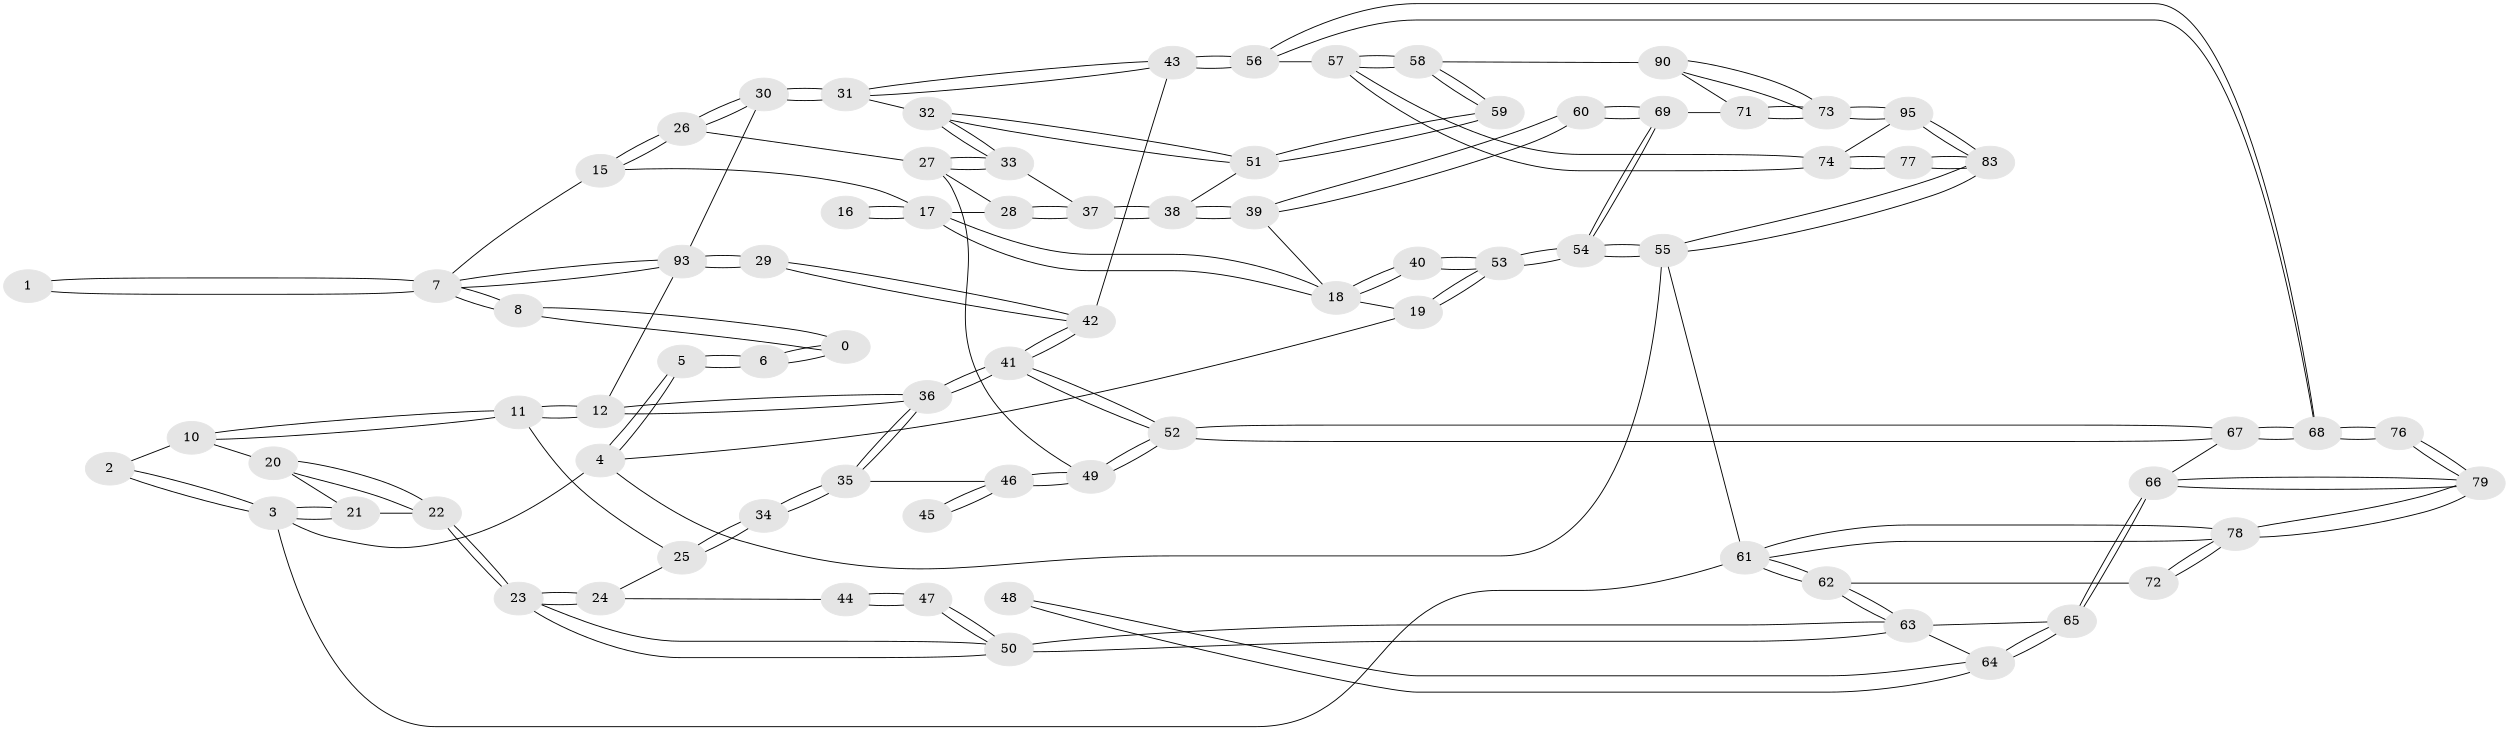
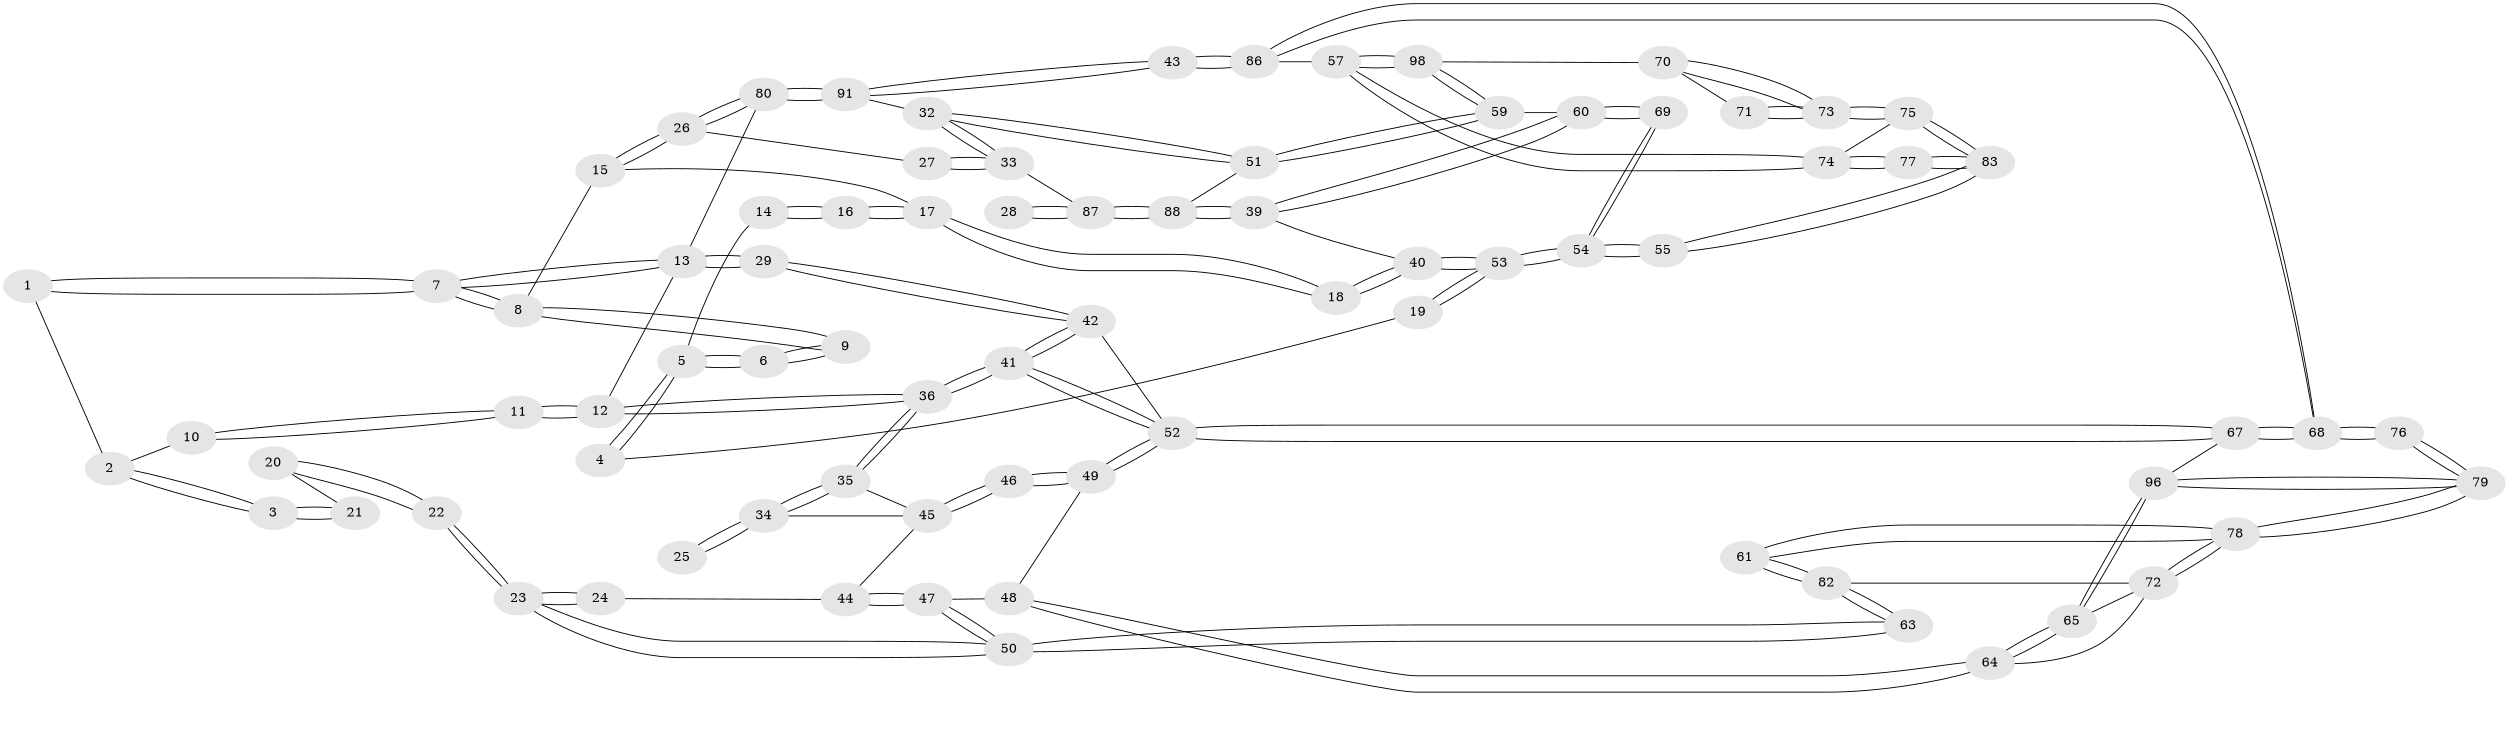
(1254, 62) -> (1254, 62)
(1418, 62) -> (1418, 62)
(1663, 63) -> (1663, 63)
(764, 94) -> (764, 94)
(846, 94) -> (846, 94)
none -> (1541, 113)
(1704, 113) -> none
(1908, 114) -> (1908, 114)
(968, 188) -> none
(1132, 192) -> (1132, 377)
none -> (764, 213)
(968, 213) -> none
(1091, 213) -> (1091, 213)
(1173, 213) -> (1173, 213)
(515, 225) -> (560, 241)
(1295, 255) -> (1335, 242)
(682, 262) -> (682, 262)
(1377, 305) -> none
(968, 340) -> (1050, 538)
(846, 347) -> (846, 347)
none -> (69, 377)
(1704, 404) -> none
(233, 451) -> none
(927, 481) -> (887, 499)
(2154, 483) -> (2154, 483)
(588, 496) -> none
(396, 513) -> none
none -> (846, 516)
(445, 542) -> none
(1228, 556) -> none
none -> (887, 558)
(641, 578) -> none
(1827, 583) -> (1827, 583)
none -> (968, 599)
(1990, 624) -> (2113, 602)
(1949, 645) -> (2089, 649)
(969, 727) -> none
